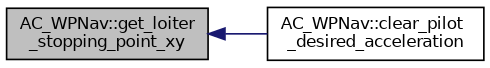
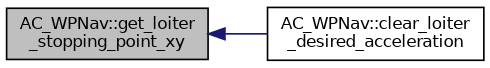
(376, 34) -> (376, 34)
